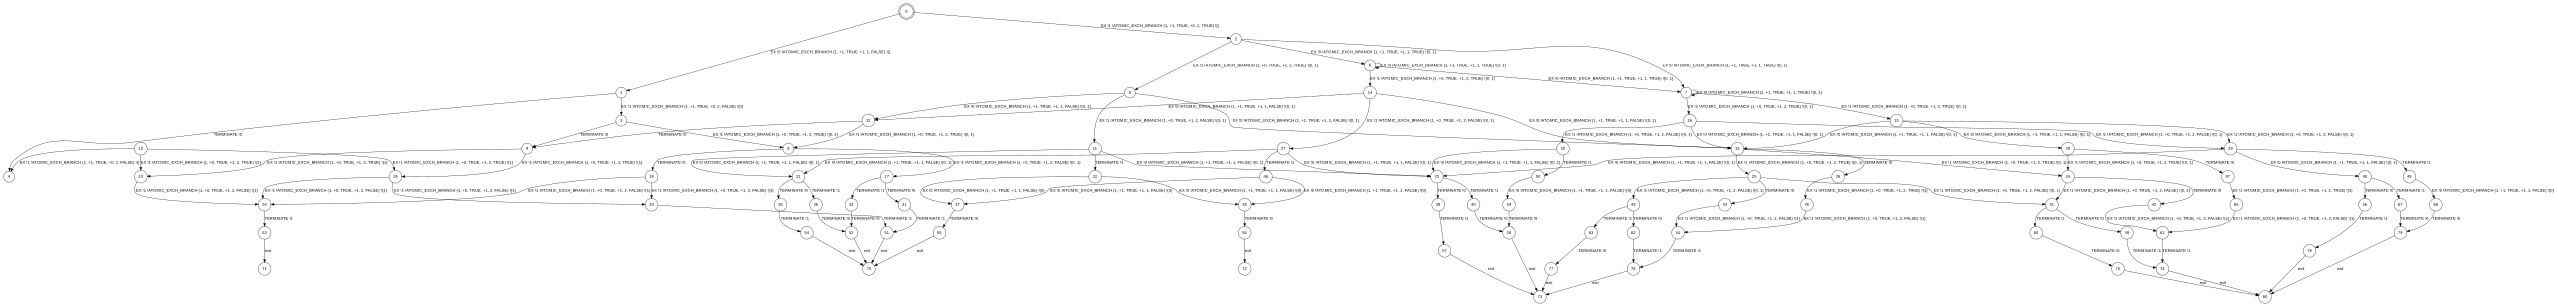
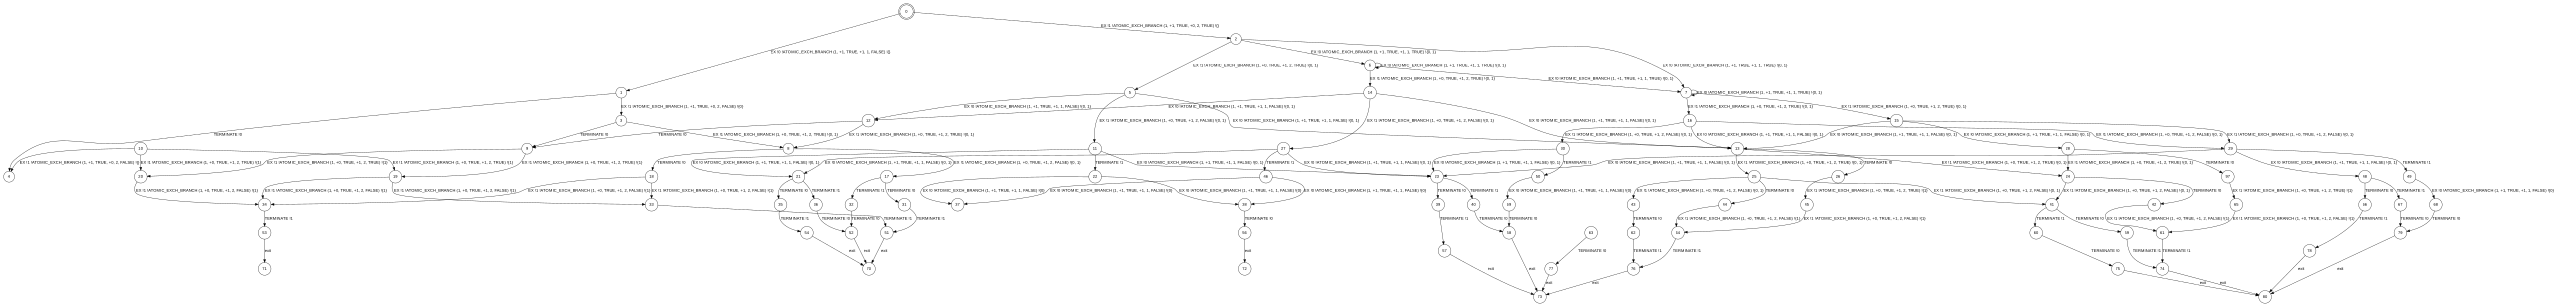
(1610, 213) -> none
(940, 233) -> none
